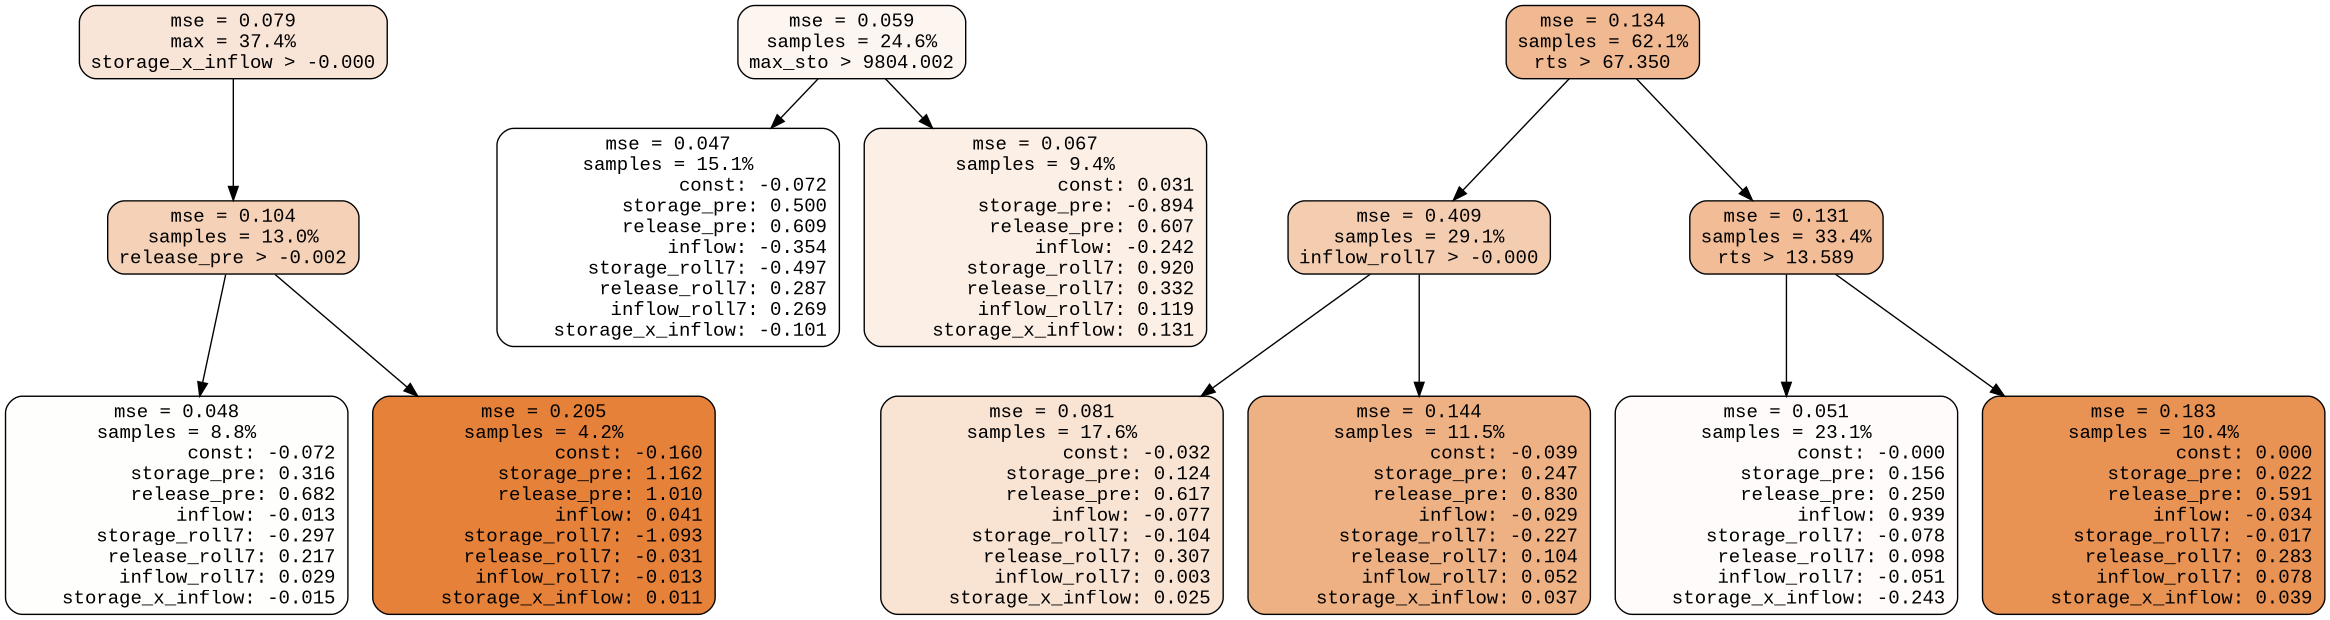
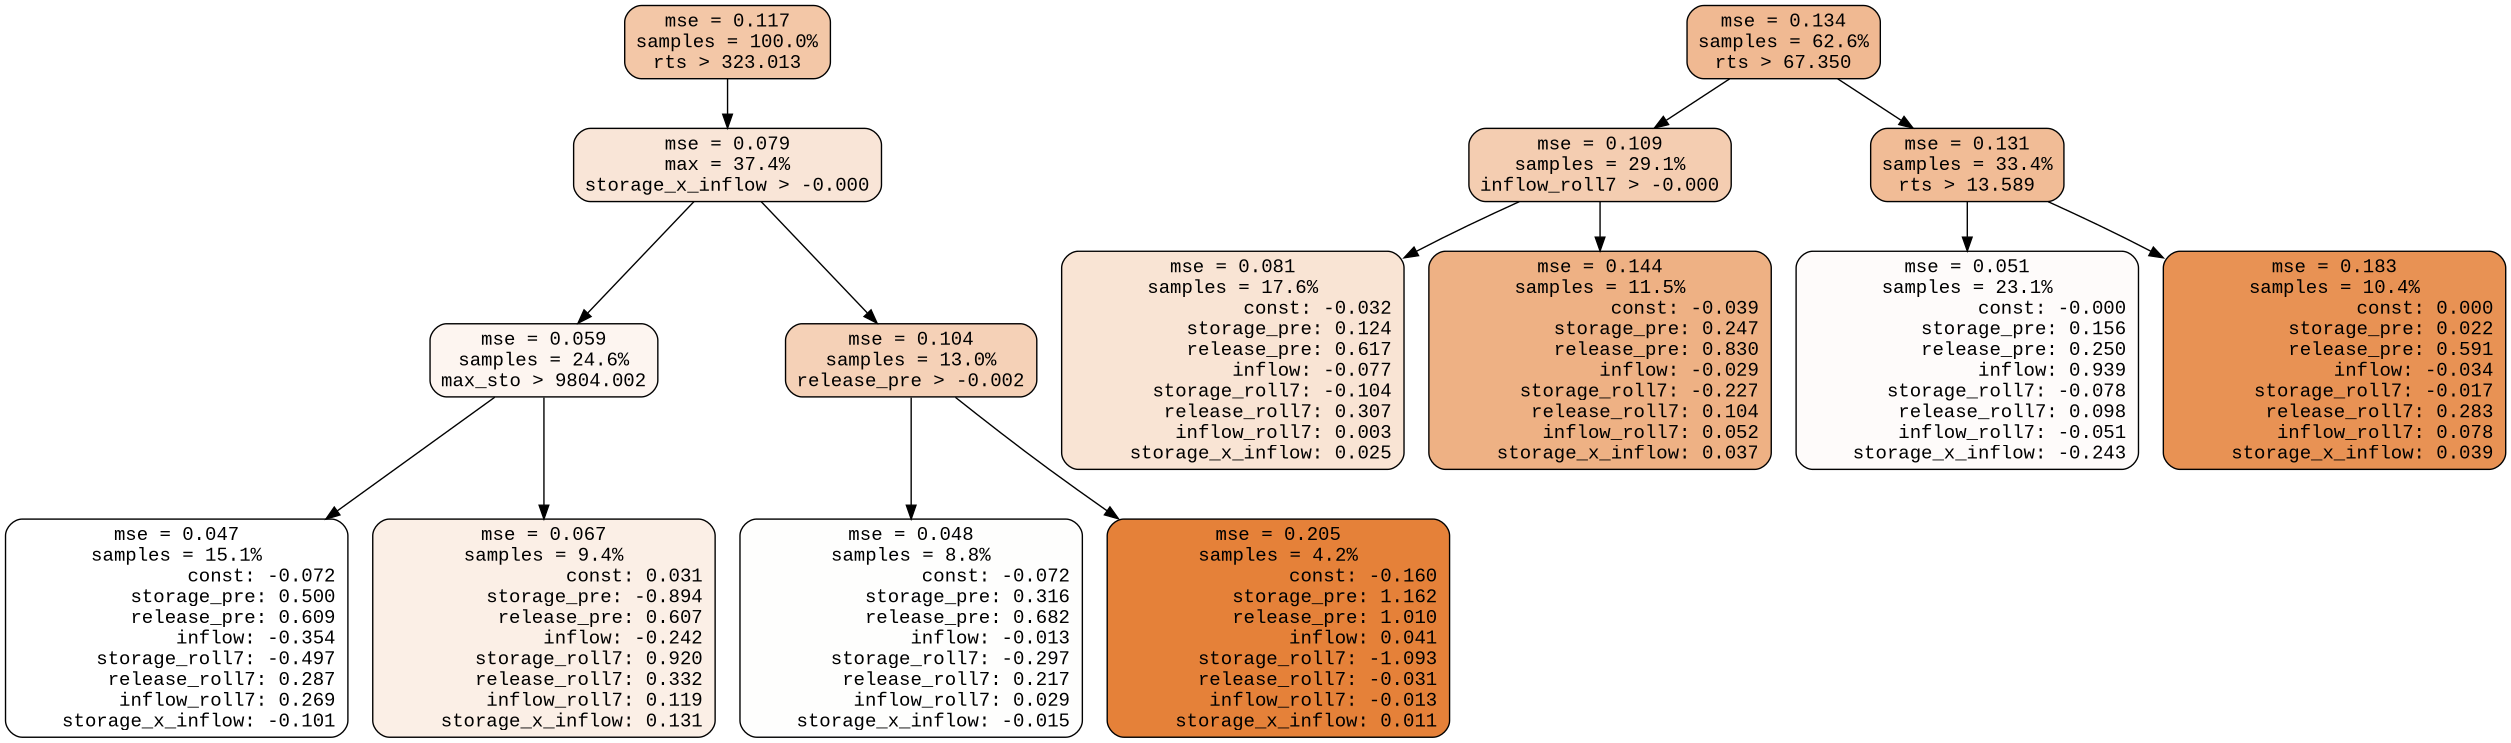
none -> (728, 42)
(1603, 42) -> (1784, 42)
(1419, 237) -> (1600, 165)
none -> (641, 257)
